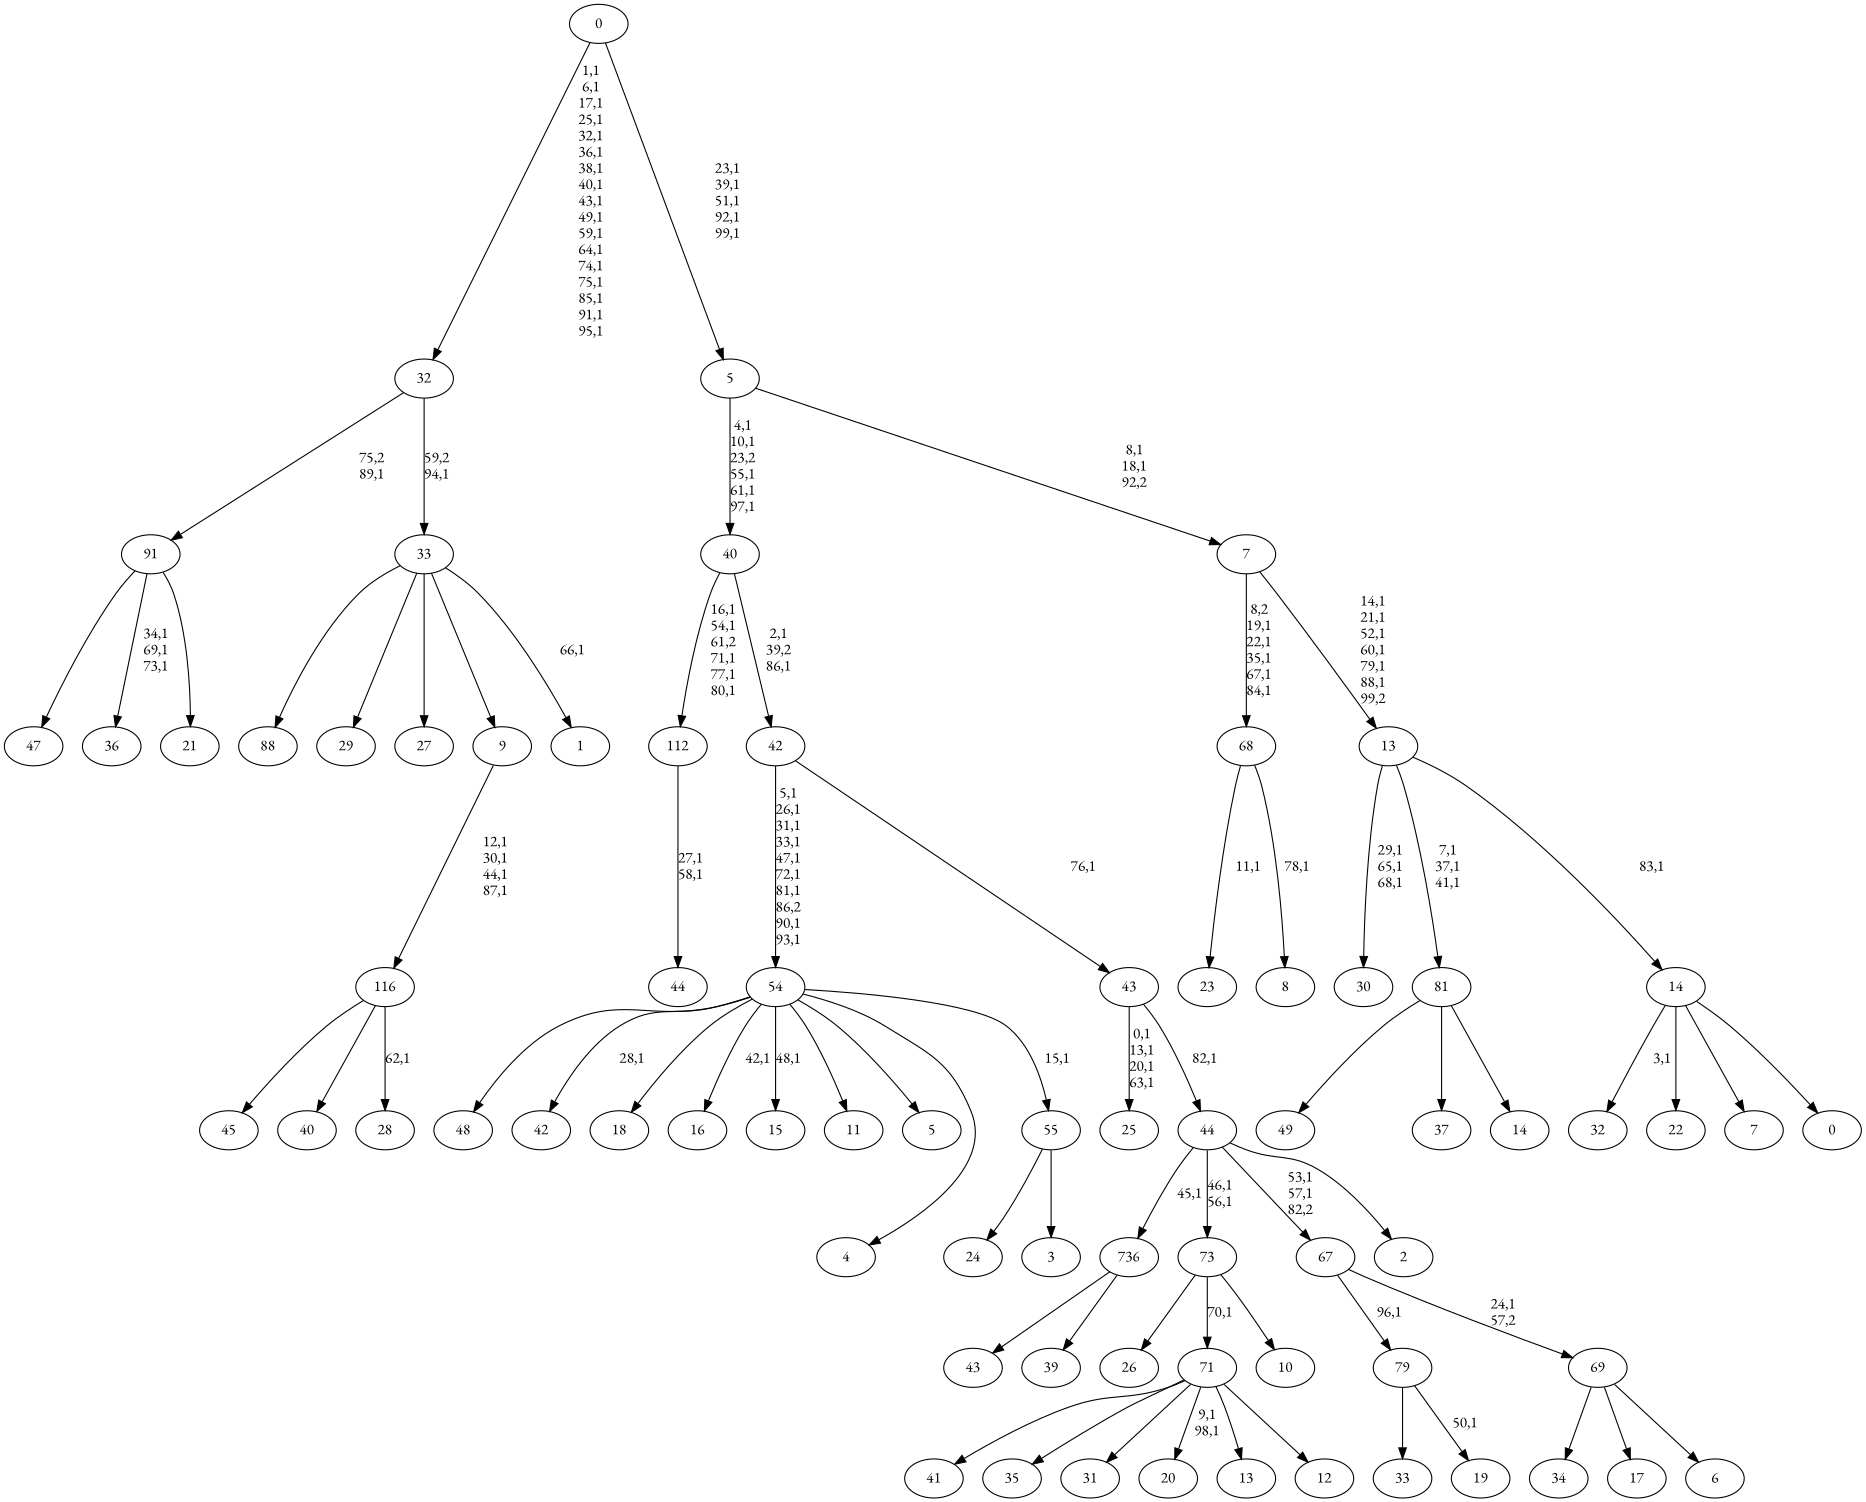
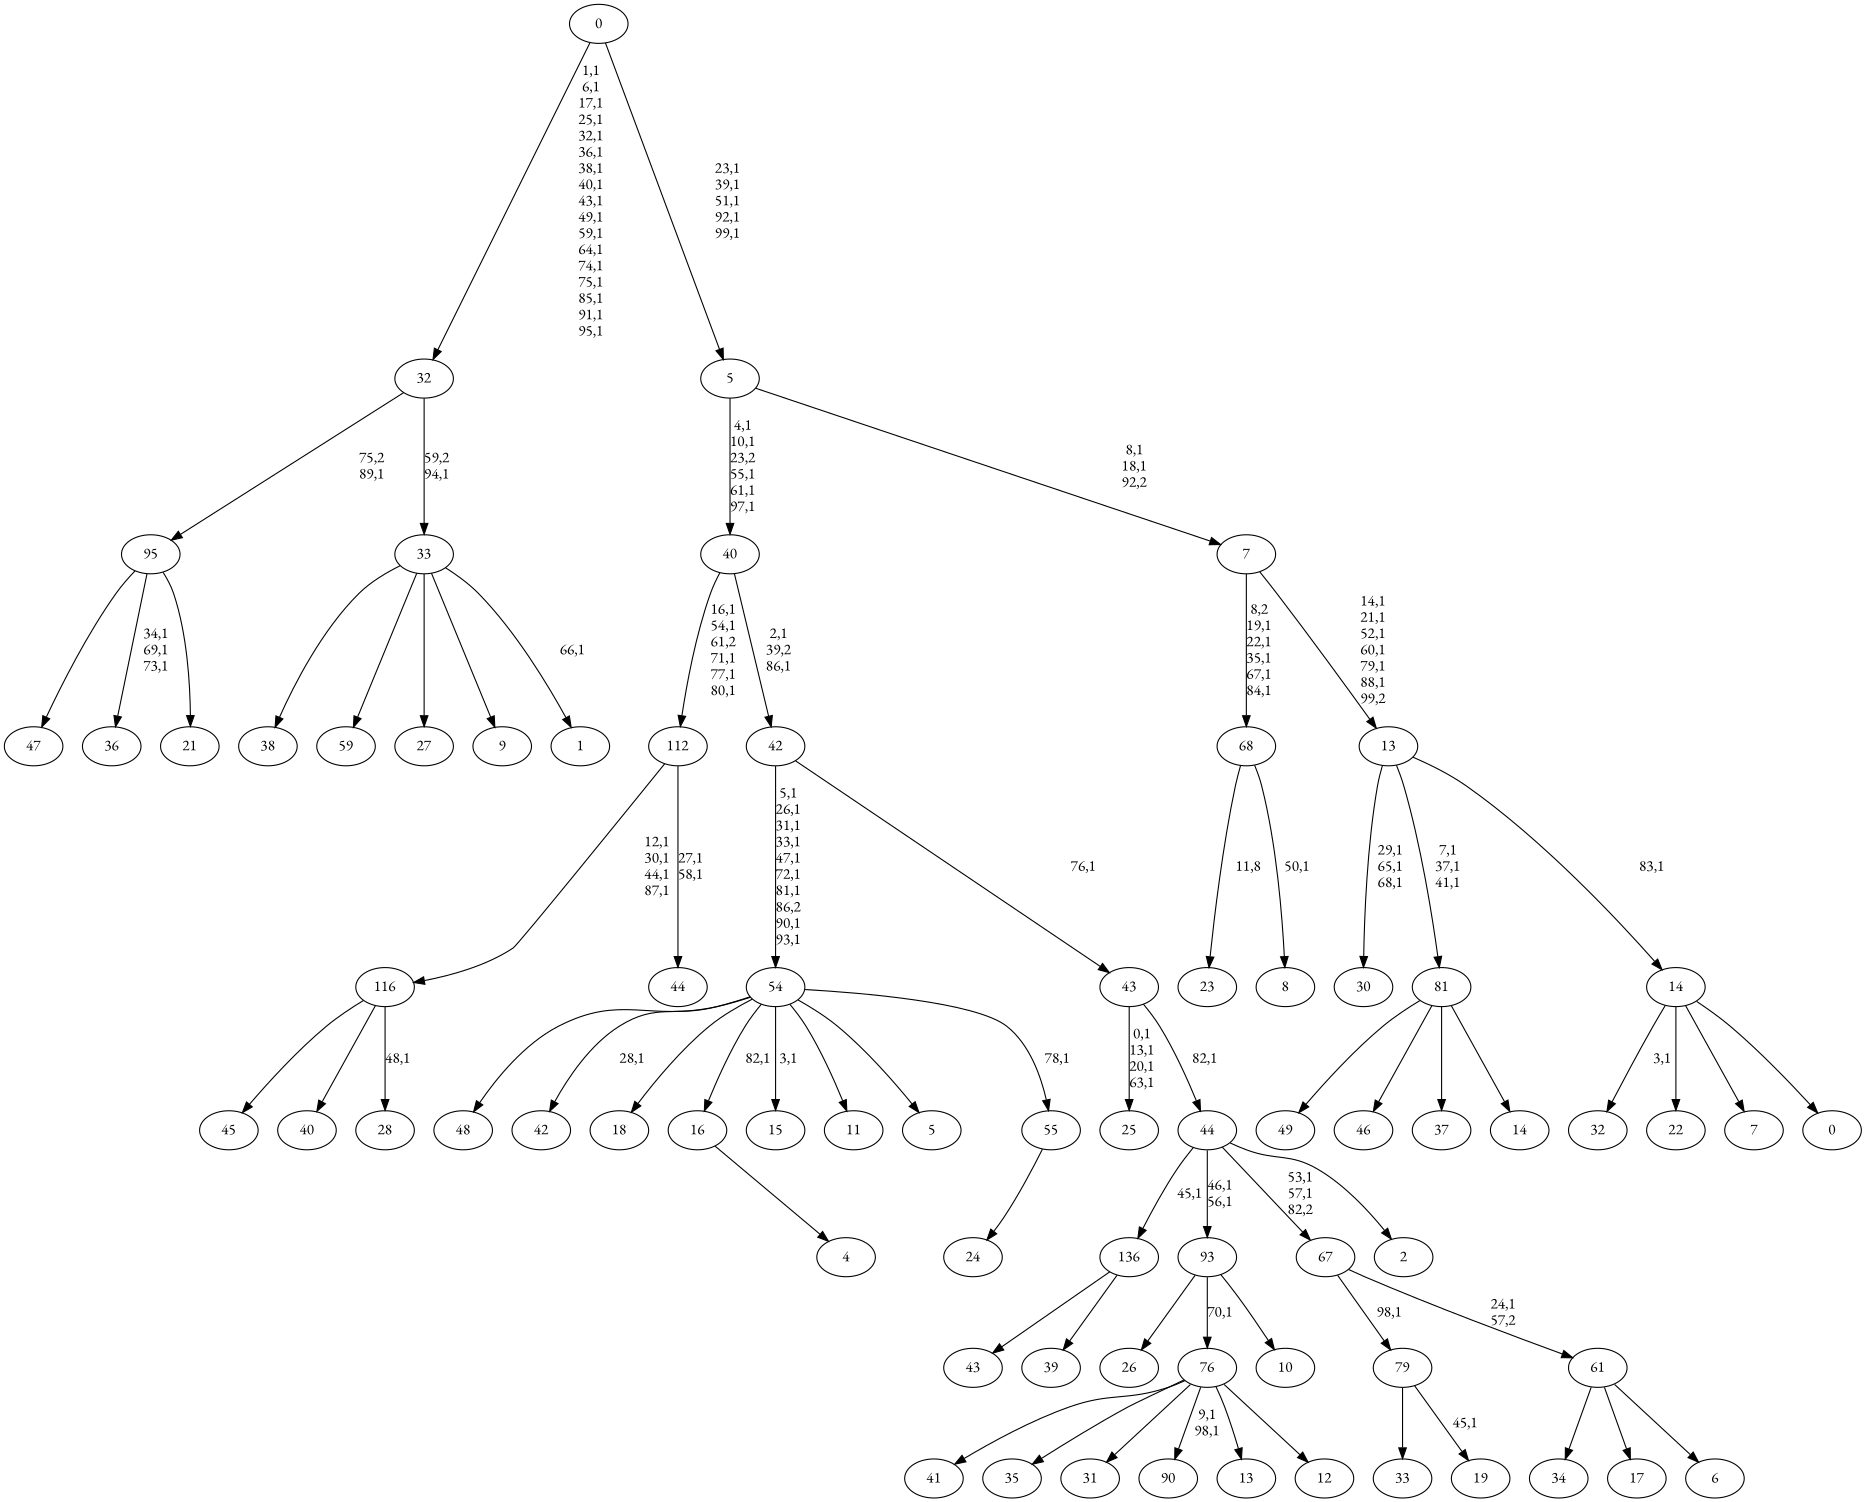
(151, 554) -> (151, 554)
(268, 746) -> (268, 746)
(346, 746) -> (346, 746)
(446, 862) -> (559, 893)
(1249, 867) -> (1249, 867)
(1297, 867) -> (1297, 867)
(398, 1059) -> (398, 1059)
(758, 1059) -> (758, 1059)
(789, 1059) -> (789, 1059)
(1058, 1059) -> (1058, 1059)
(962, 1093) -> (768, 1190)
none -> (1363, 1130)
(1051, 1257) -> none
(1129, 1257) -> (1129, 1257)
(1207, 1257) -> (1207, 1257)
(1390, 1313) -> (1390, 1313)
(1207, 1368) -> (1207, 1368)
(1598, 1368) -> (1598, 1368)
(1465, 1423) -> (1465, 1423)
(1168, 1478) -> (1168, 1478)
